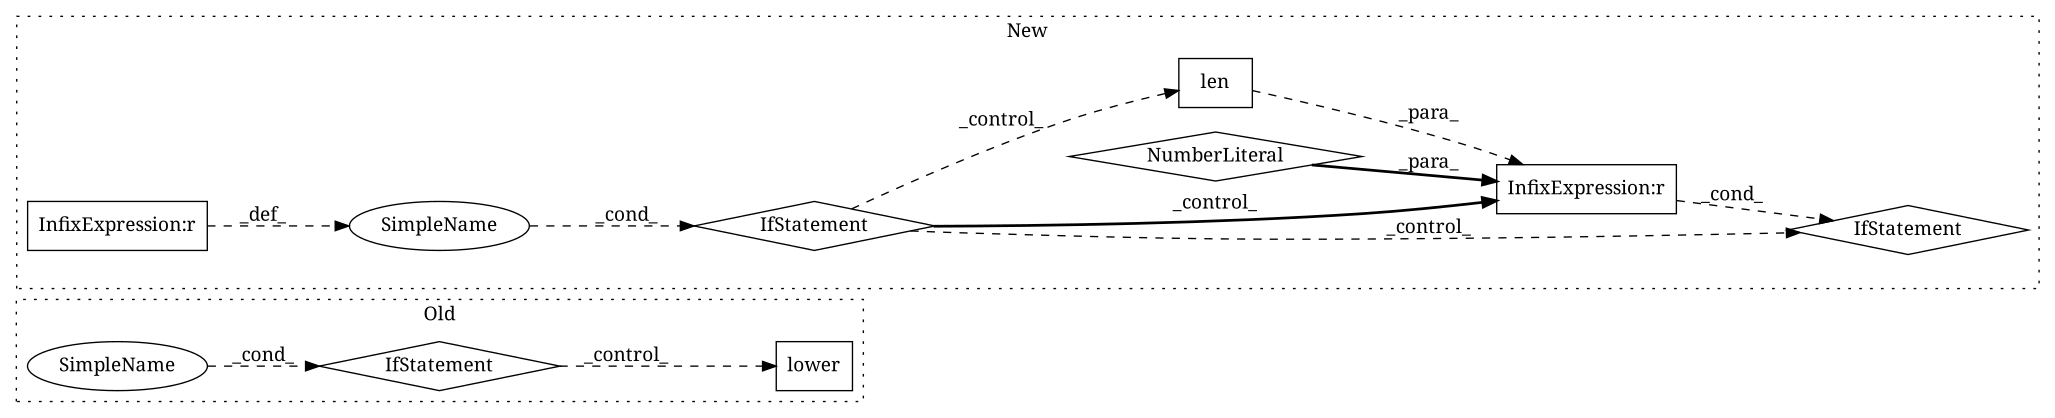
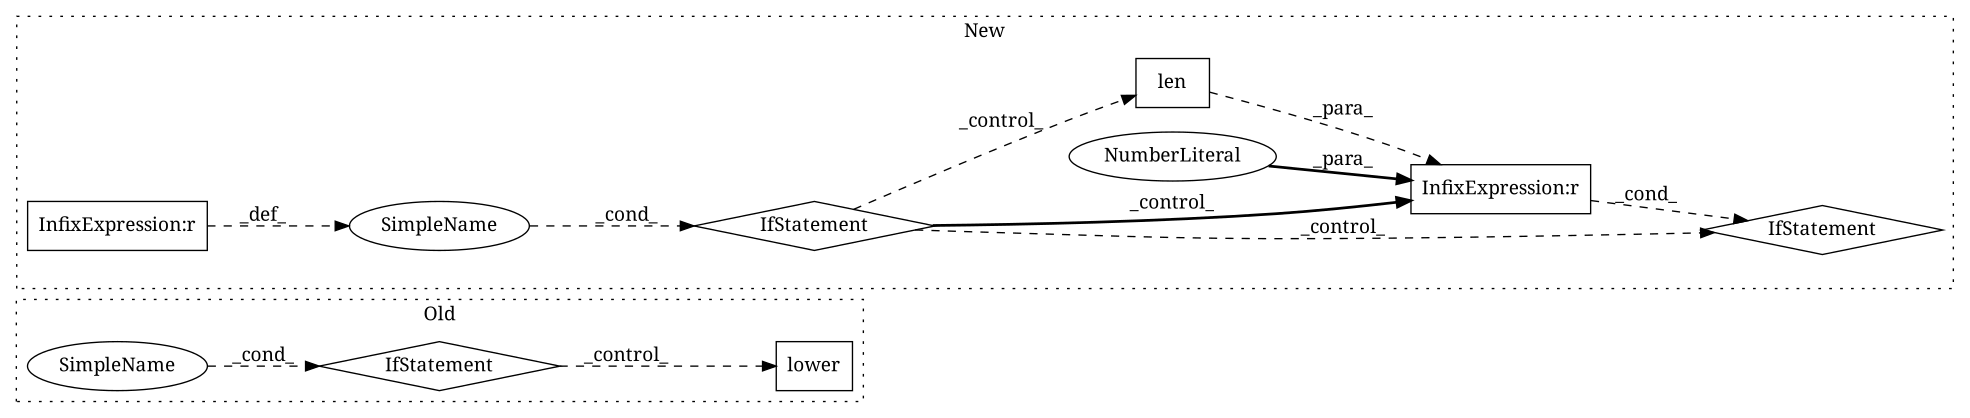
(1216, 157) -> (1173, 157)
